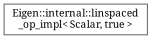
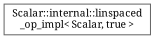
(76, 19) -> (77, 19)
